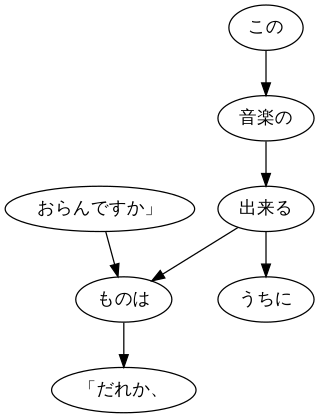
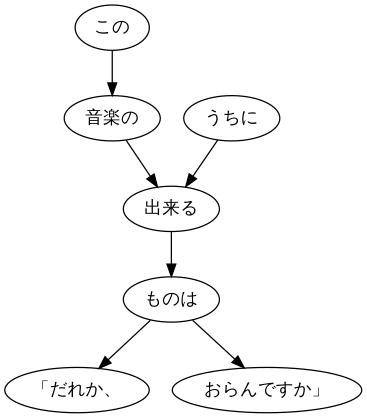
(110, 248) -> (214, 340)
(266, 248) -> (205, 158)
